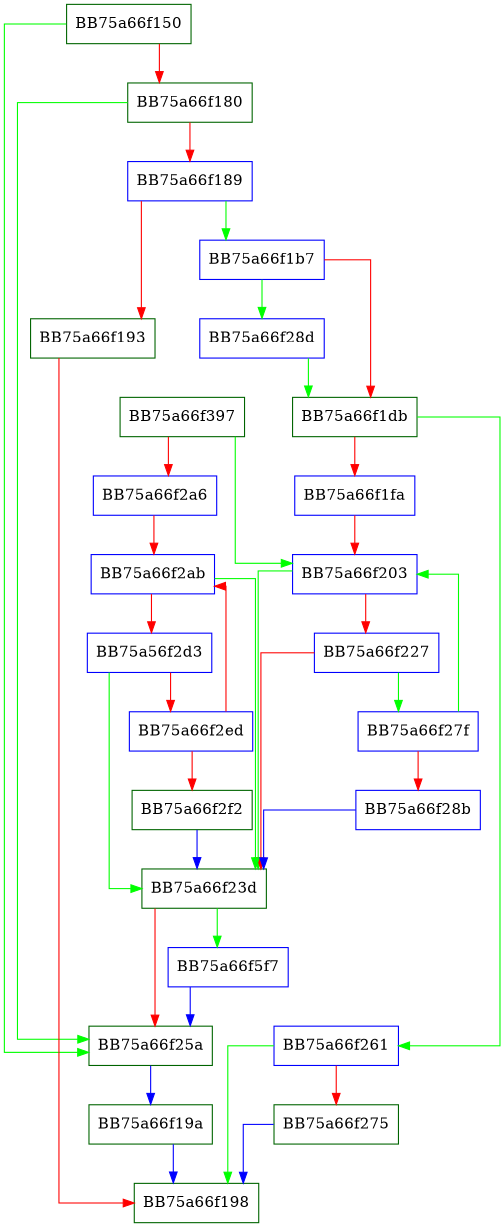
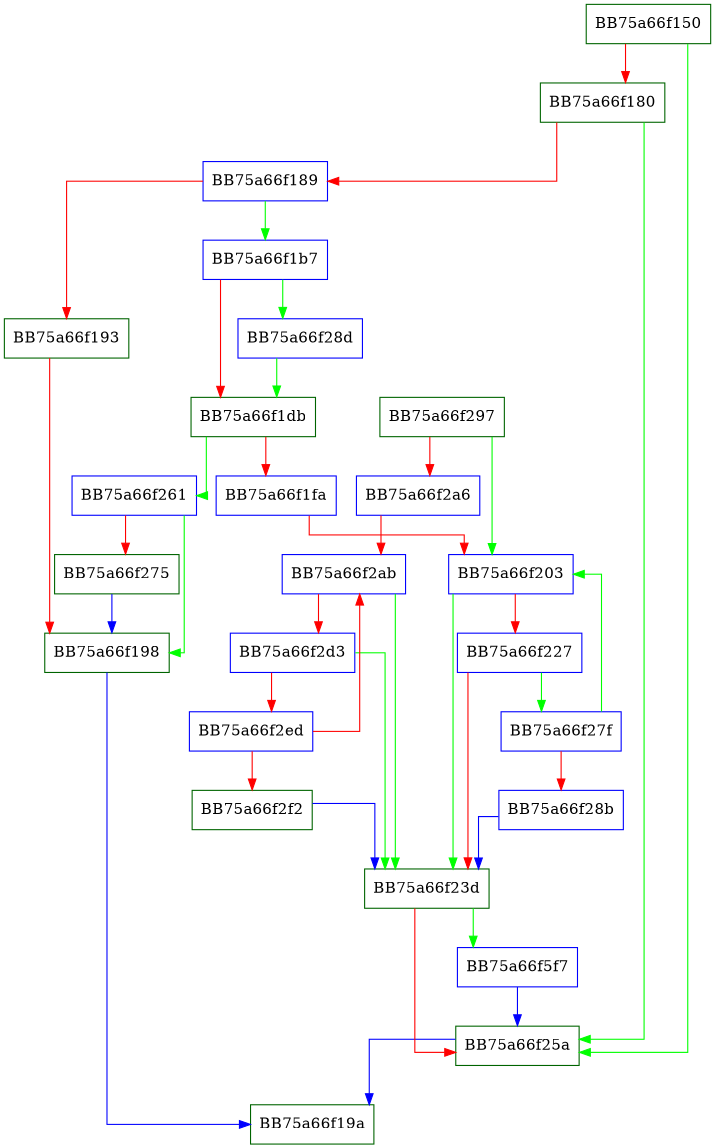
(182, 417) -> (442, 417)
(150, 653) -> (293, 653)
(173, 1158) -> (107, 965)
